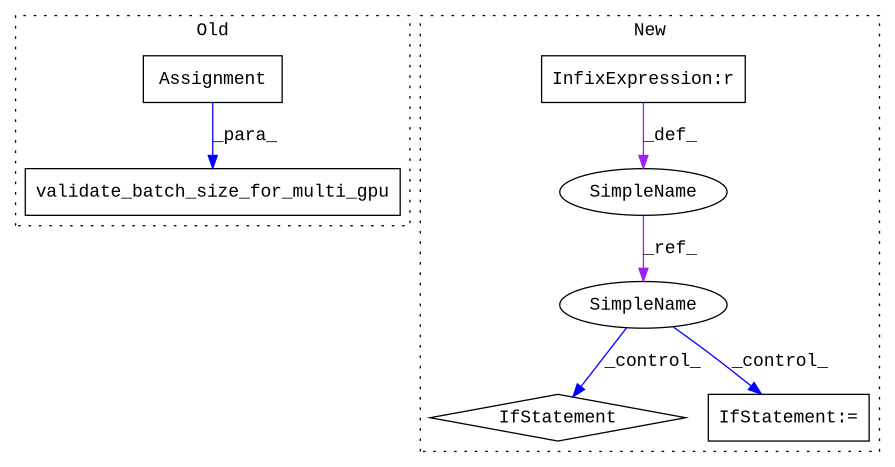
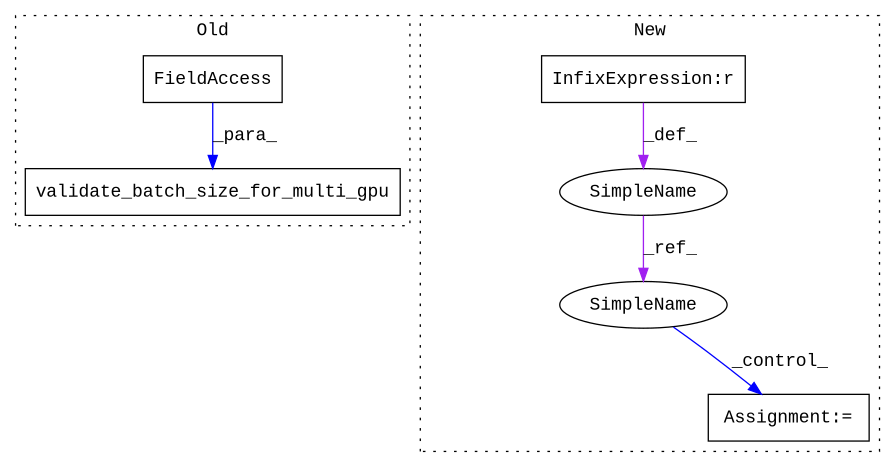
(213, 79) -> (213, 79)
(558, 418) -> none
(789, 418) -> (789, 418)
